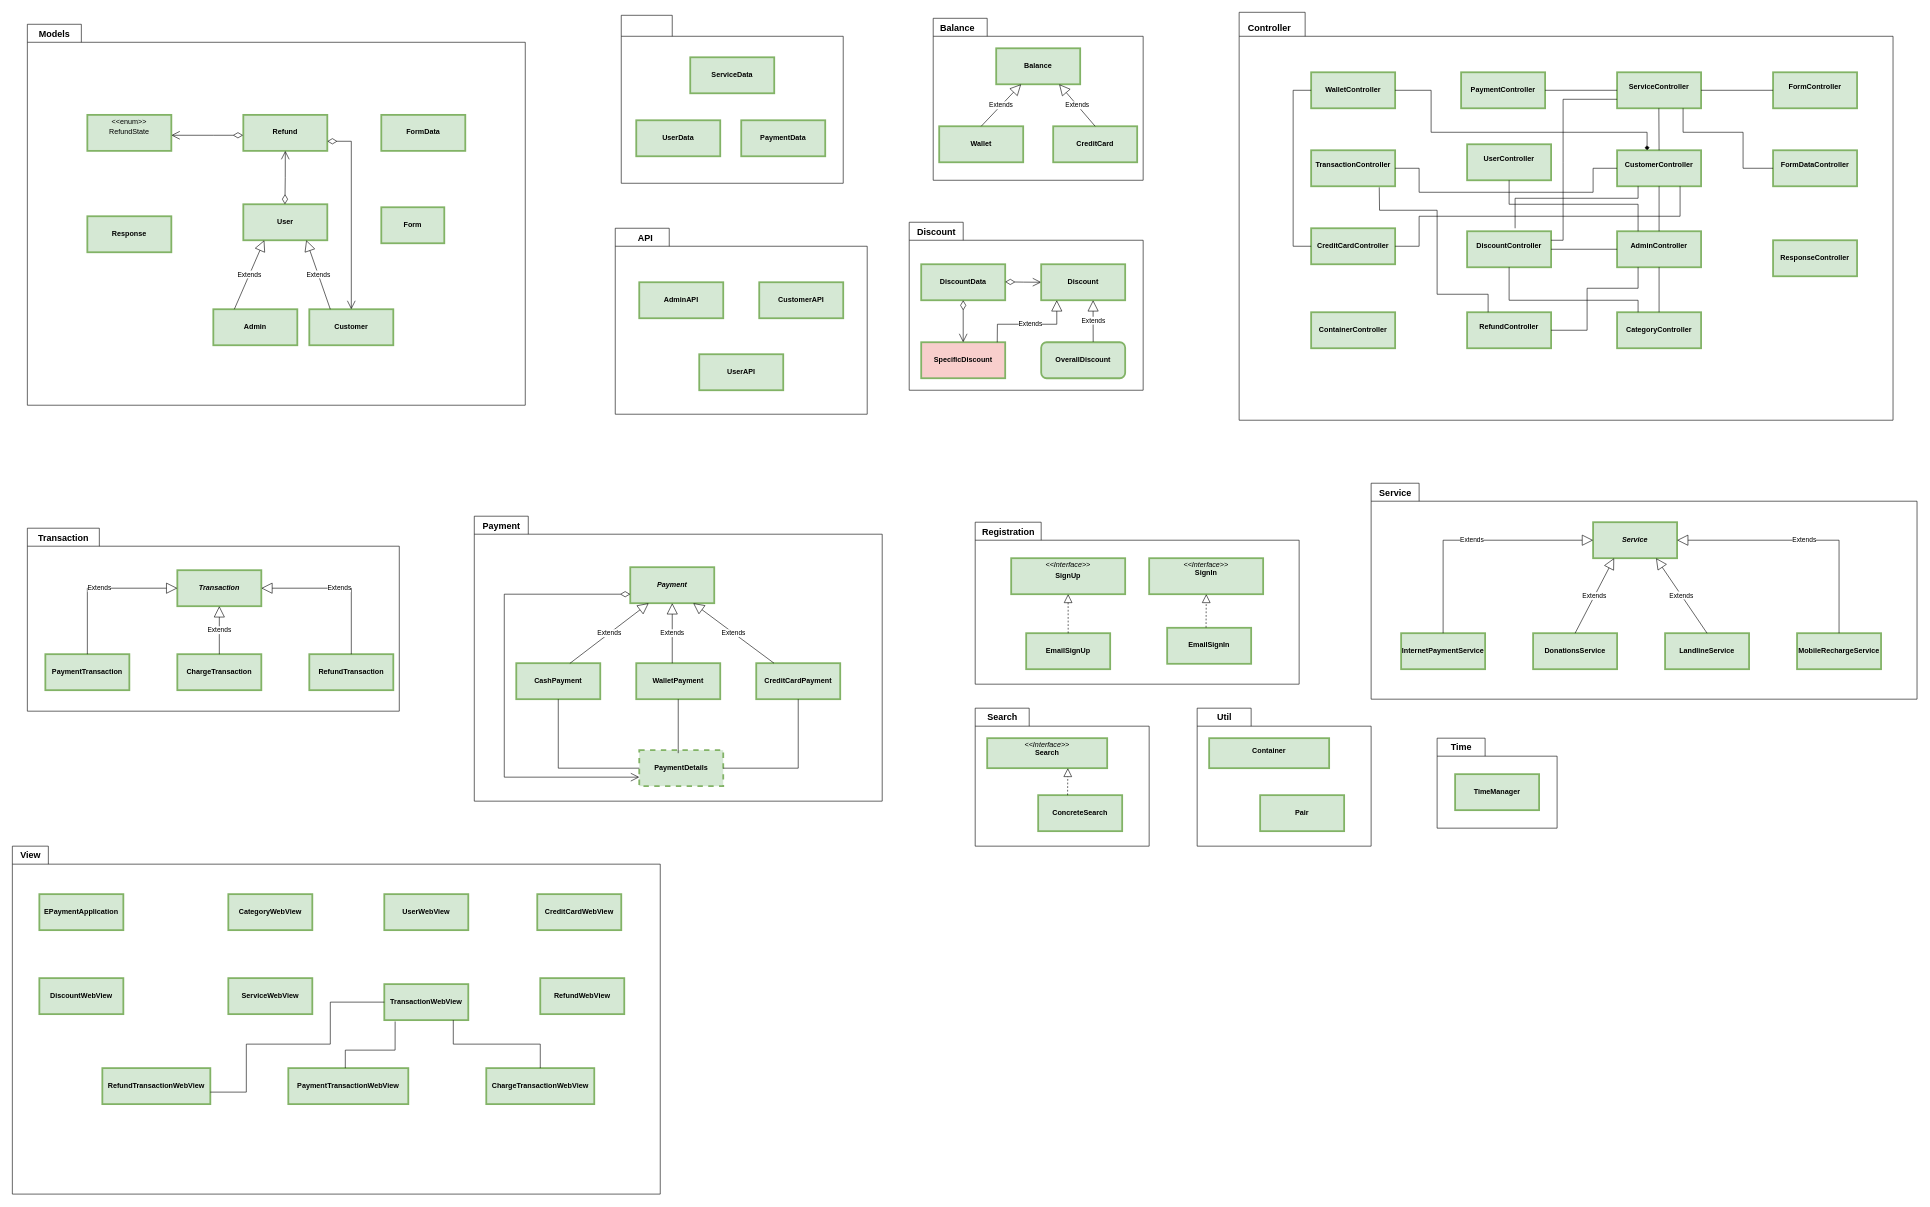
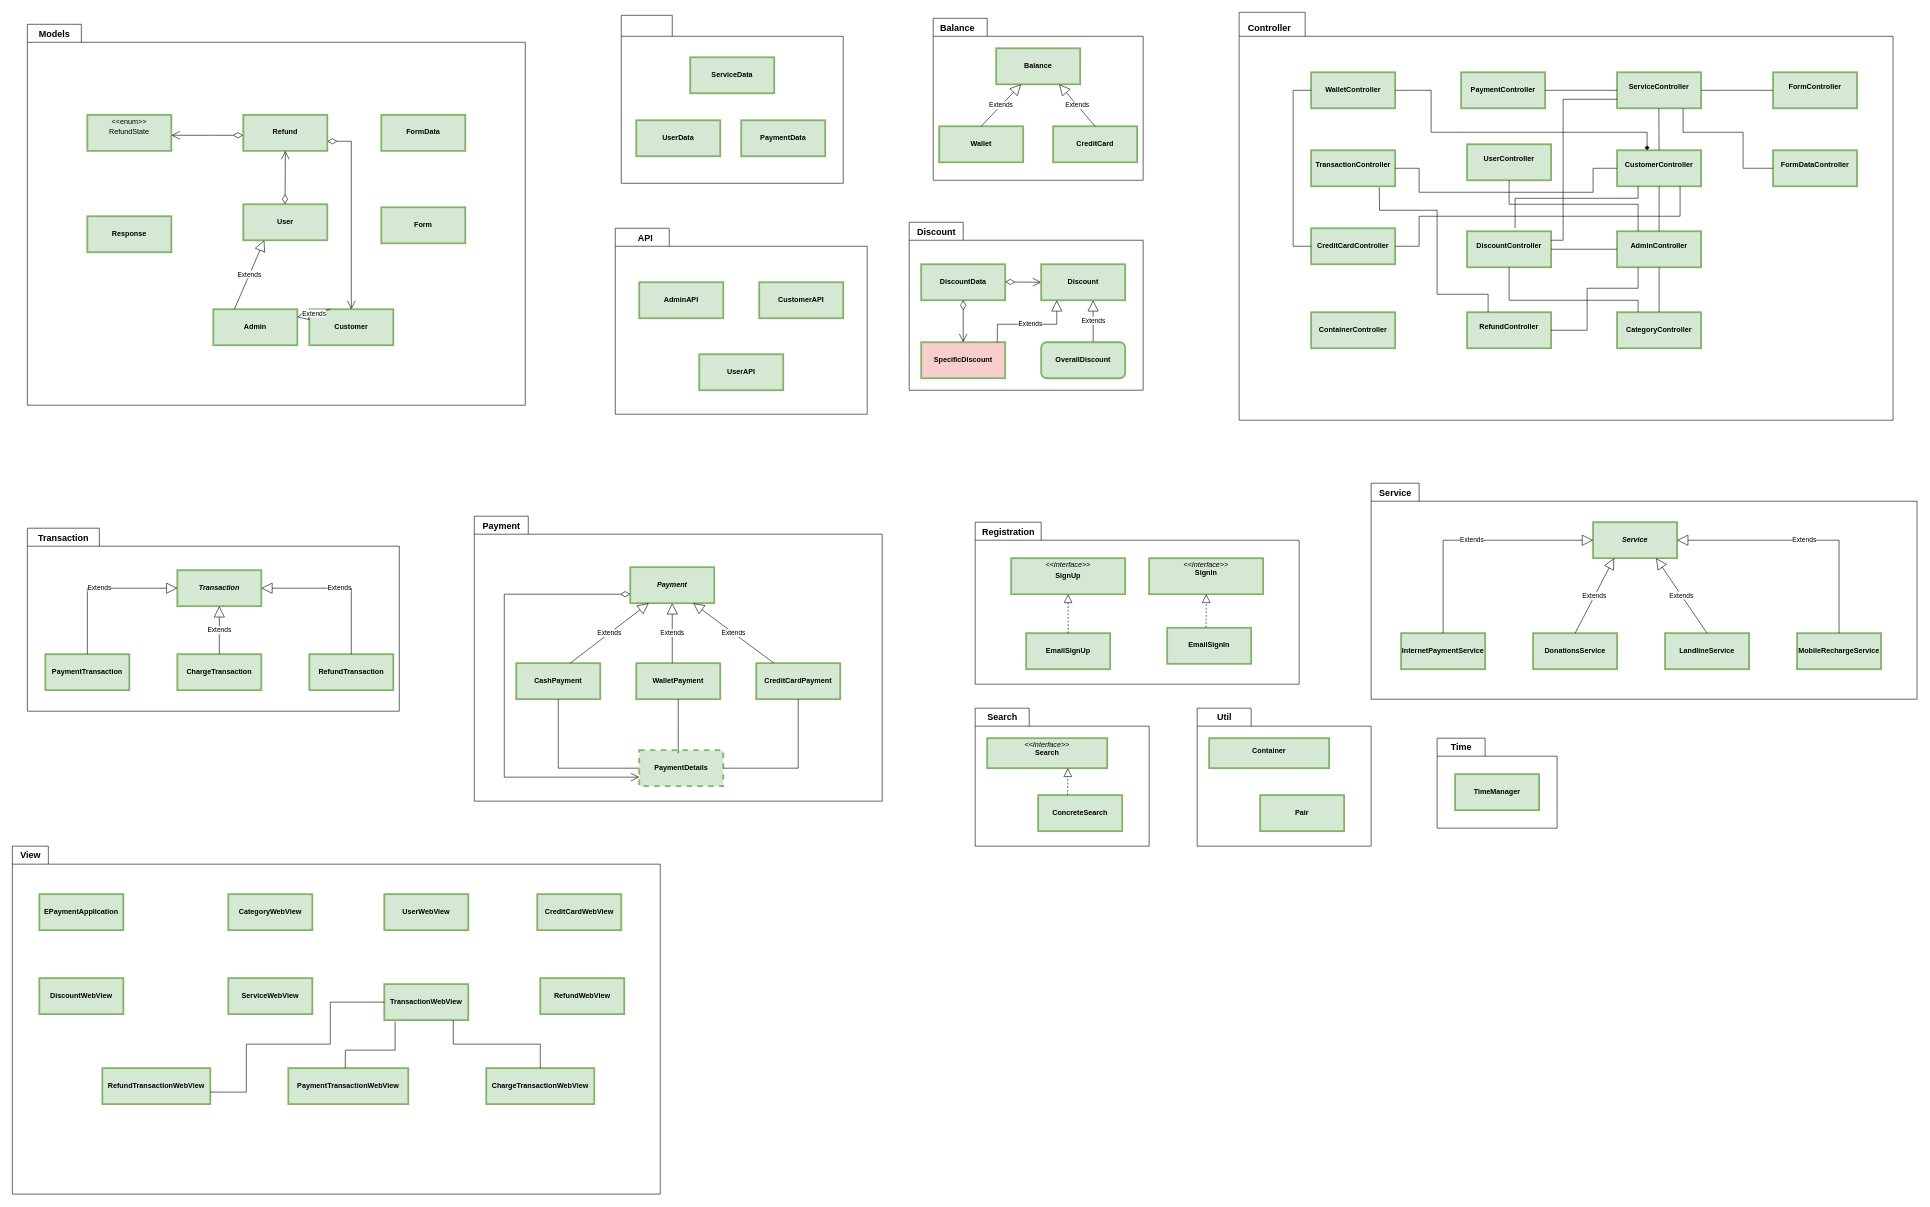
(413, 225) -> (423, 225)
(1815, 258) -> none
(320, 280) -> (320, 312)
